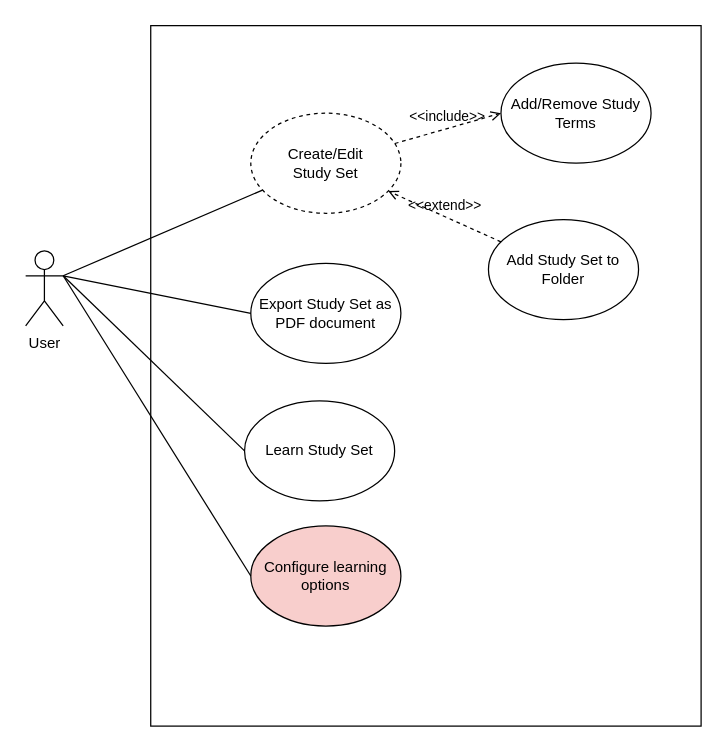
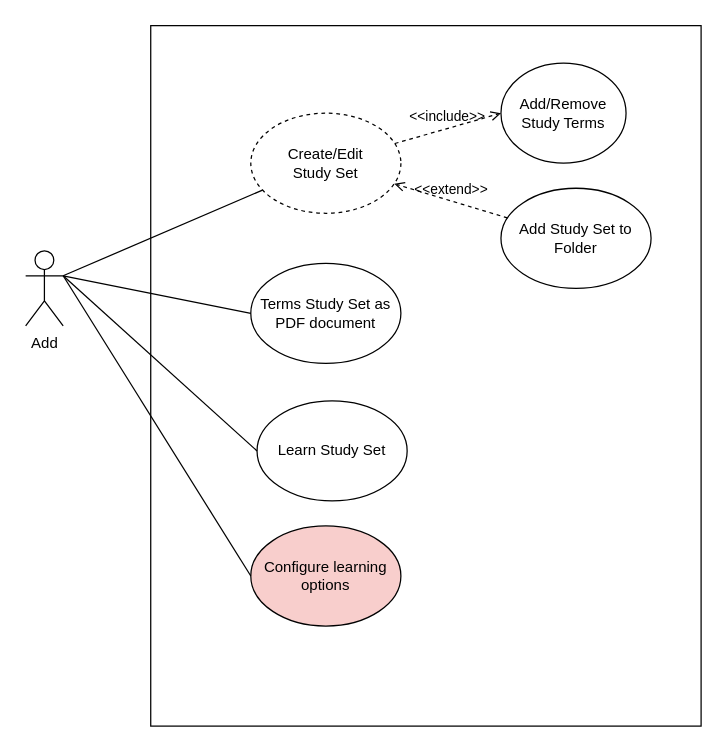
(576, 113) -> (563, 113)
(563, 269) -> (576, 238)
(326, 313) -> (326, 313)
(45, 343) -> (45, 343)
(319, 451) -> (332, 451)
